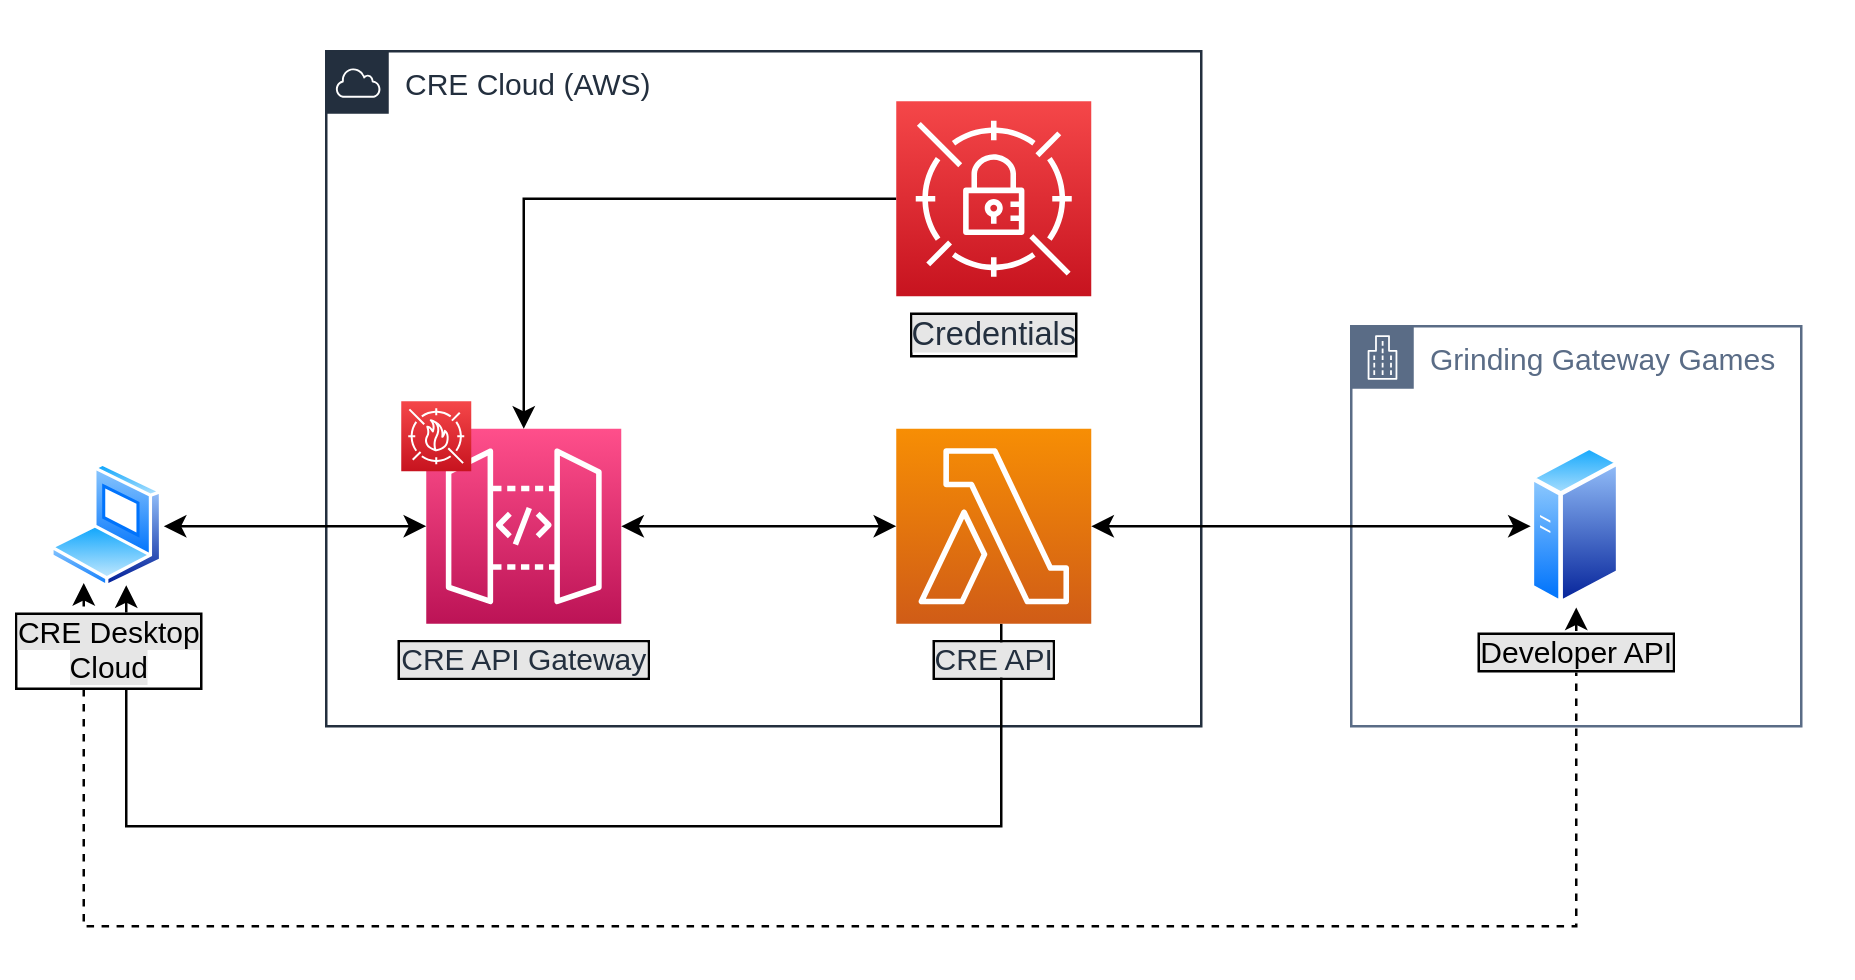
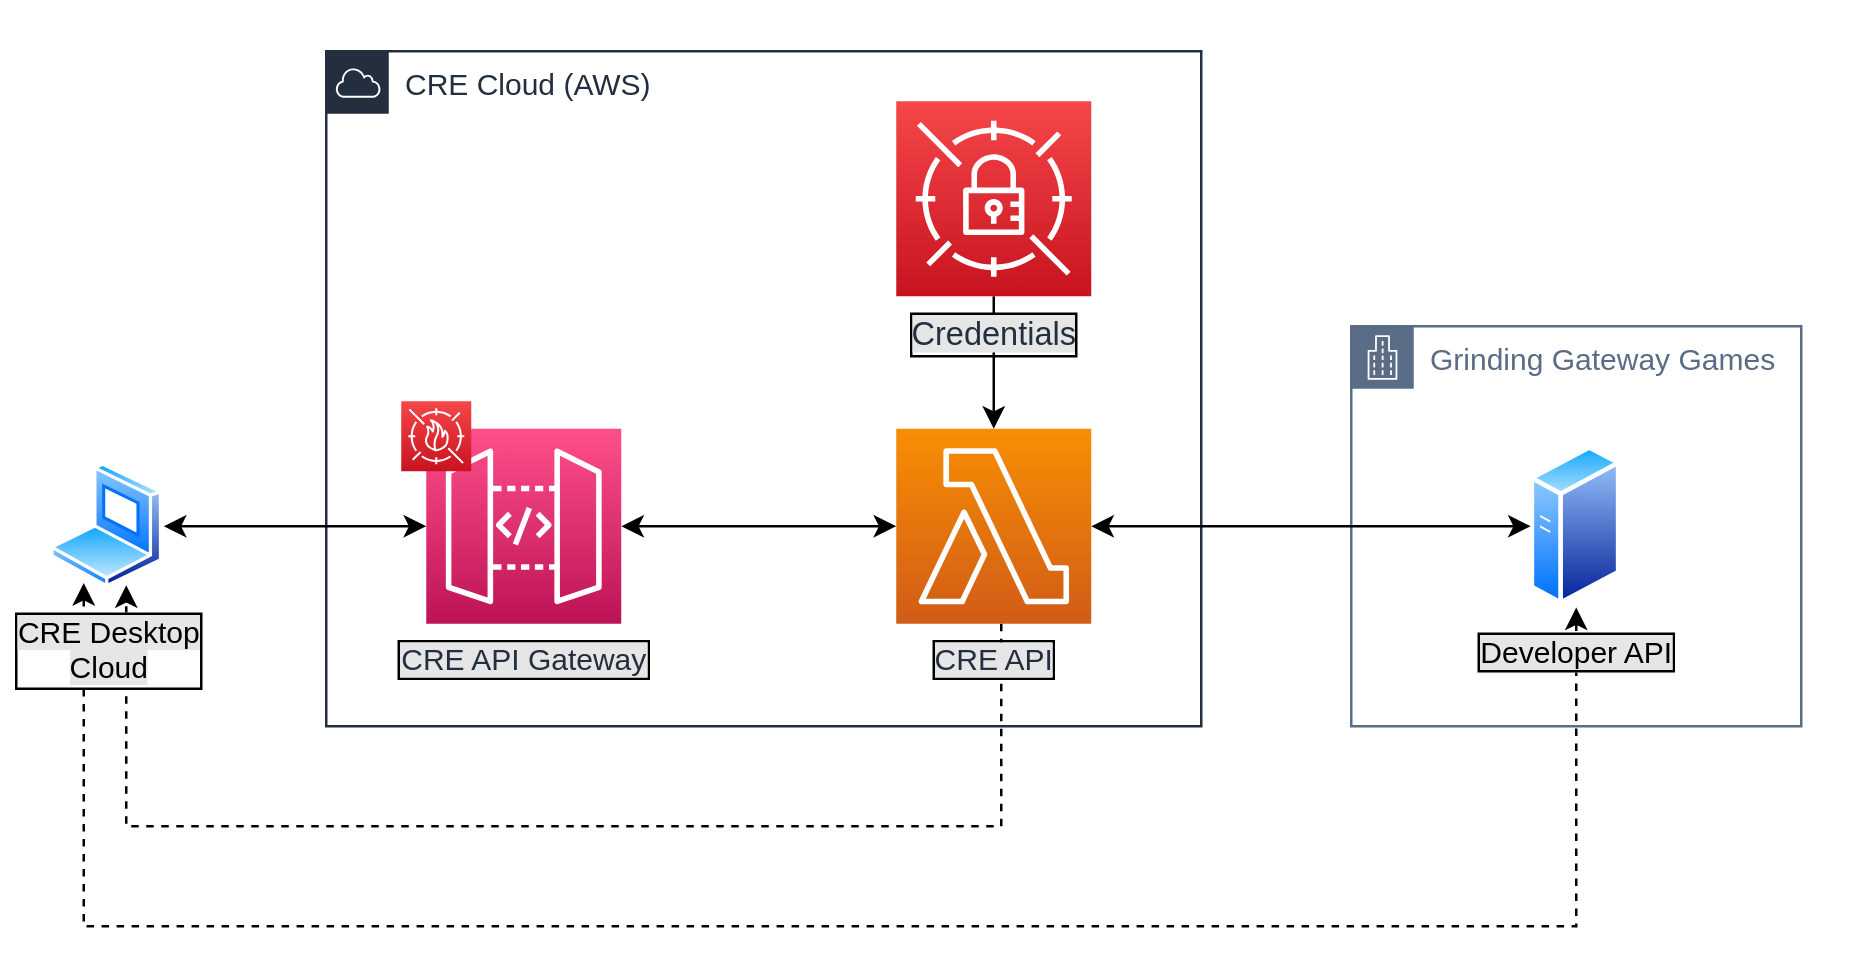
(603, 199) -> (994, 382)
(543, 826) -> (543, 826)
